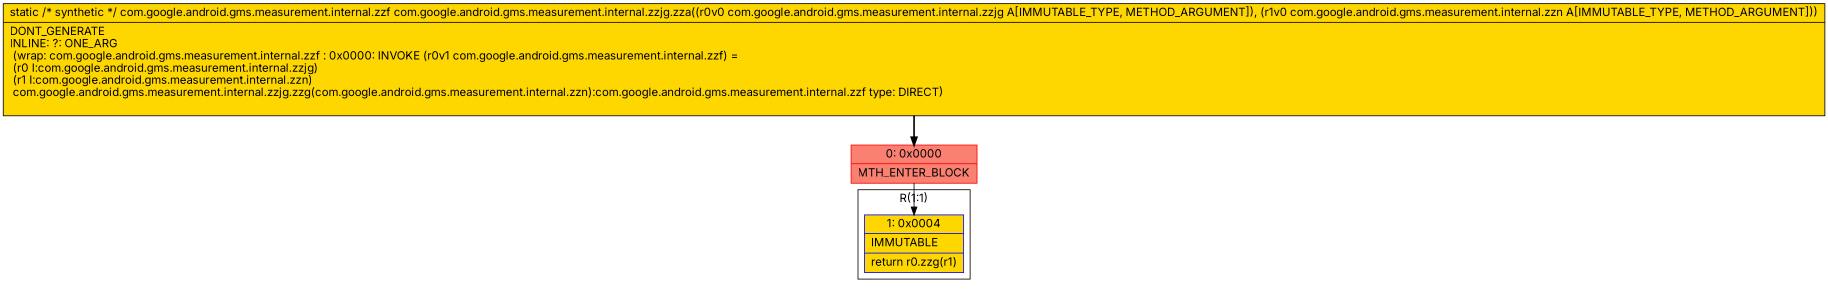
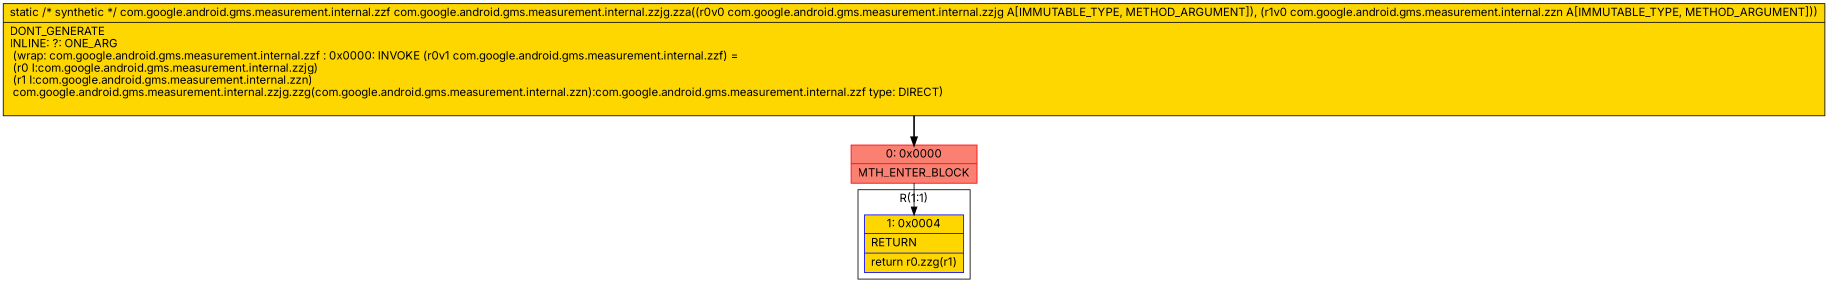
(905, 243) -> (894, 243)
